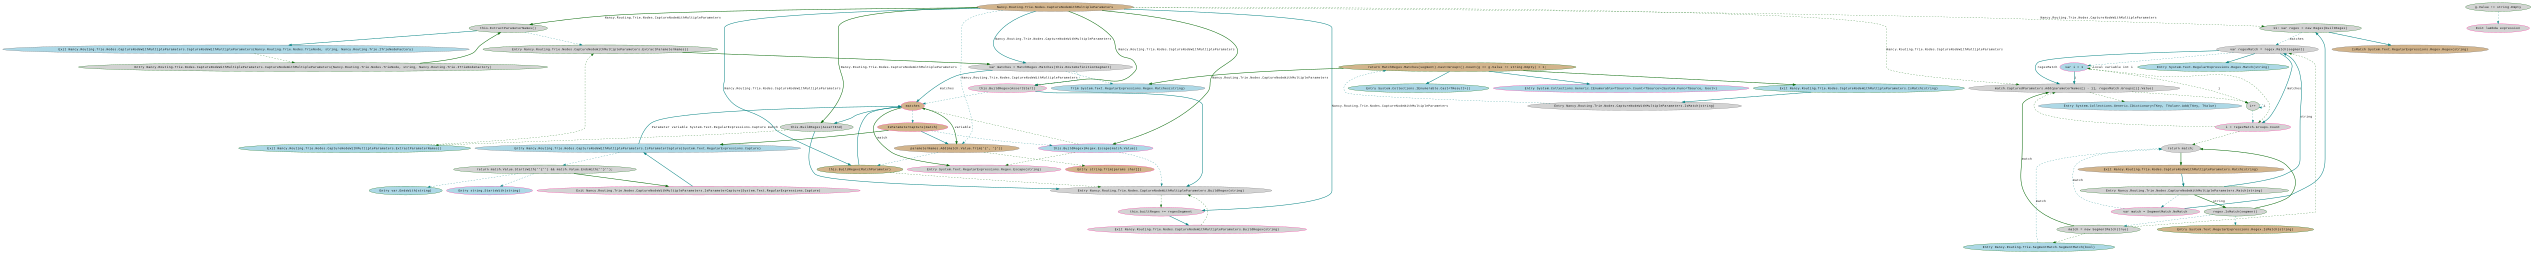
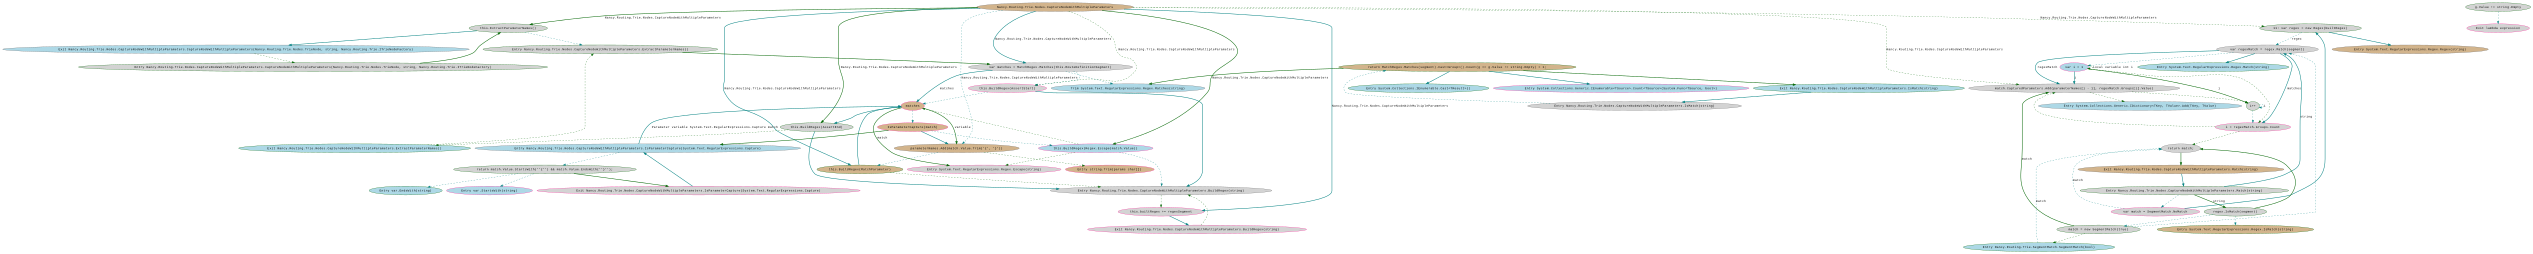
(2297, 39) -> (2297, 39)
(2410, 49) -> (2410, 49)
(1134, 73) -> (1134, 73)
(2168, 81) -> (2168, 81)
(490, 191) -> (490, 191)
(2311, 213) -> (2311, 213)
